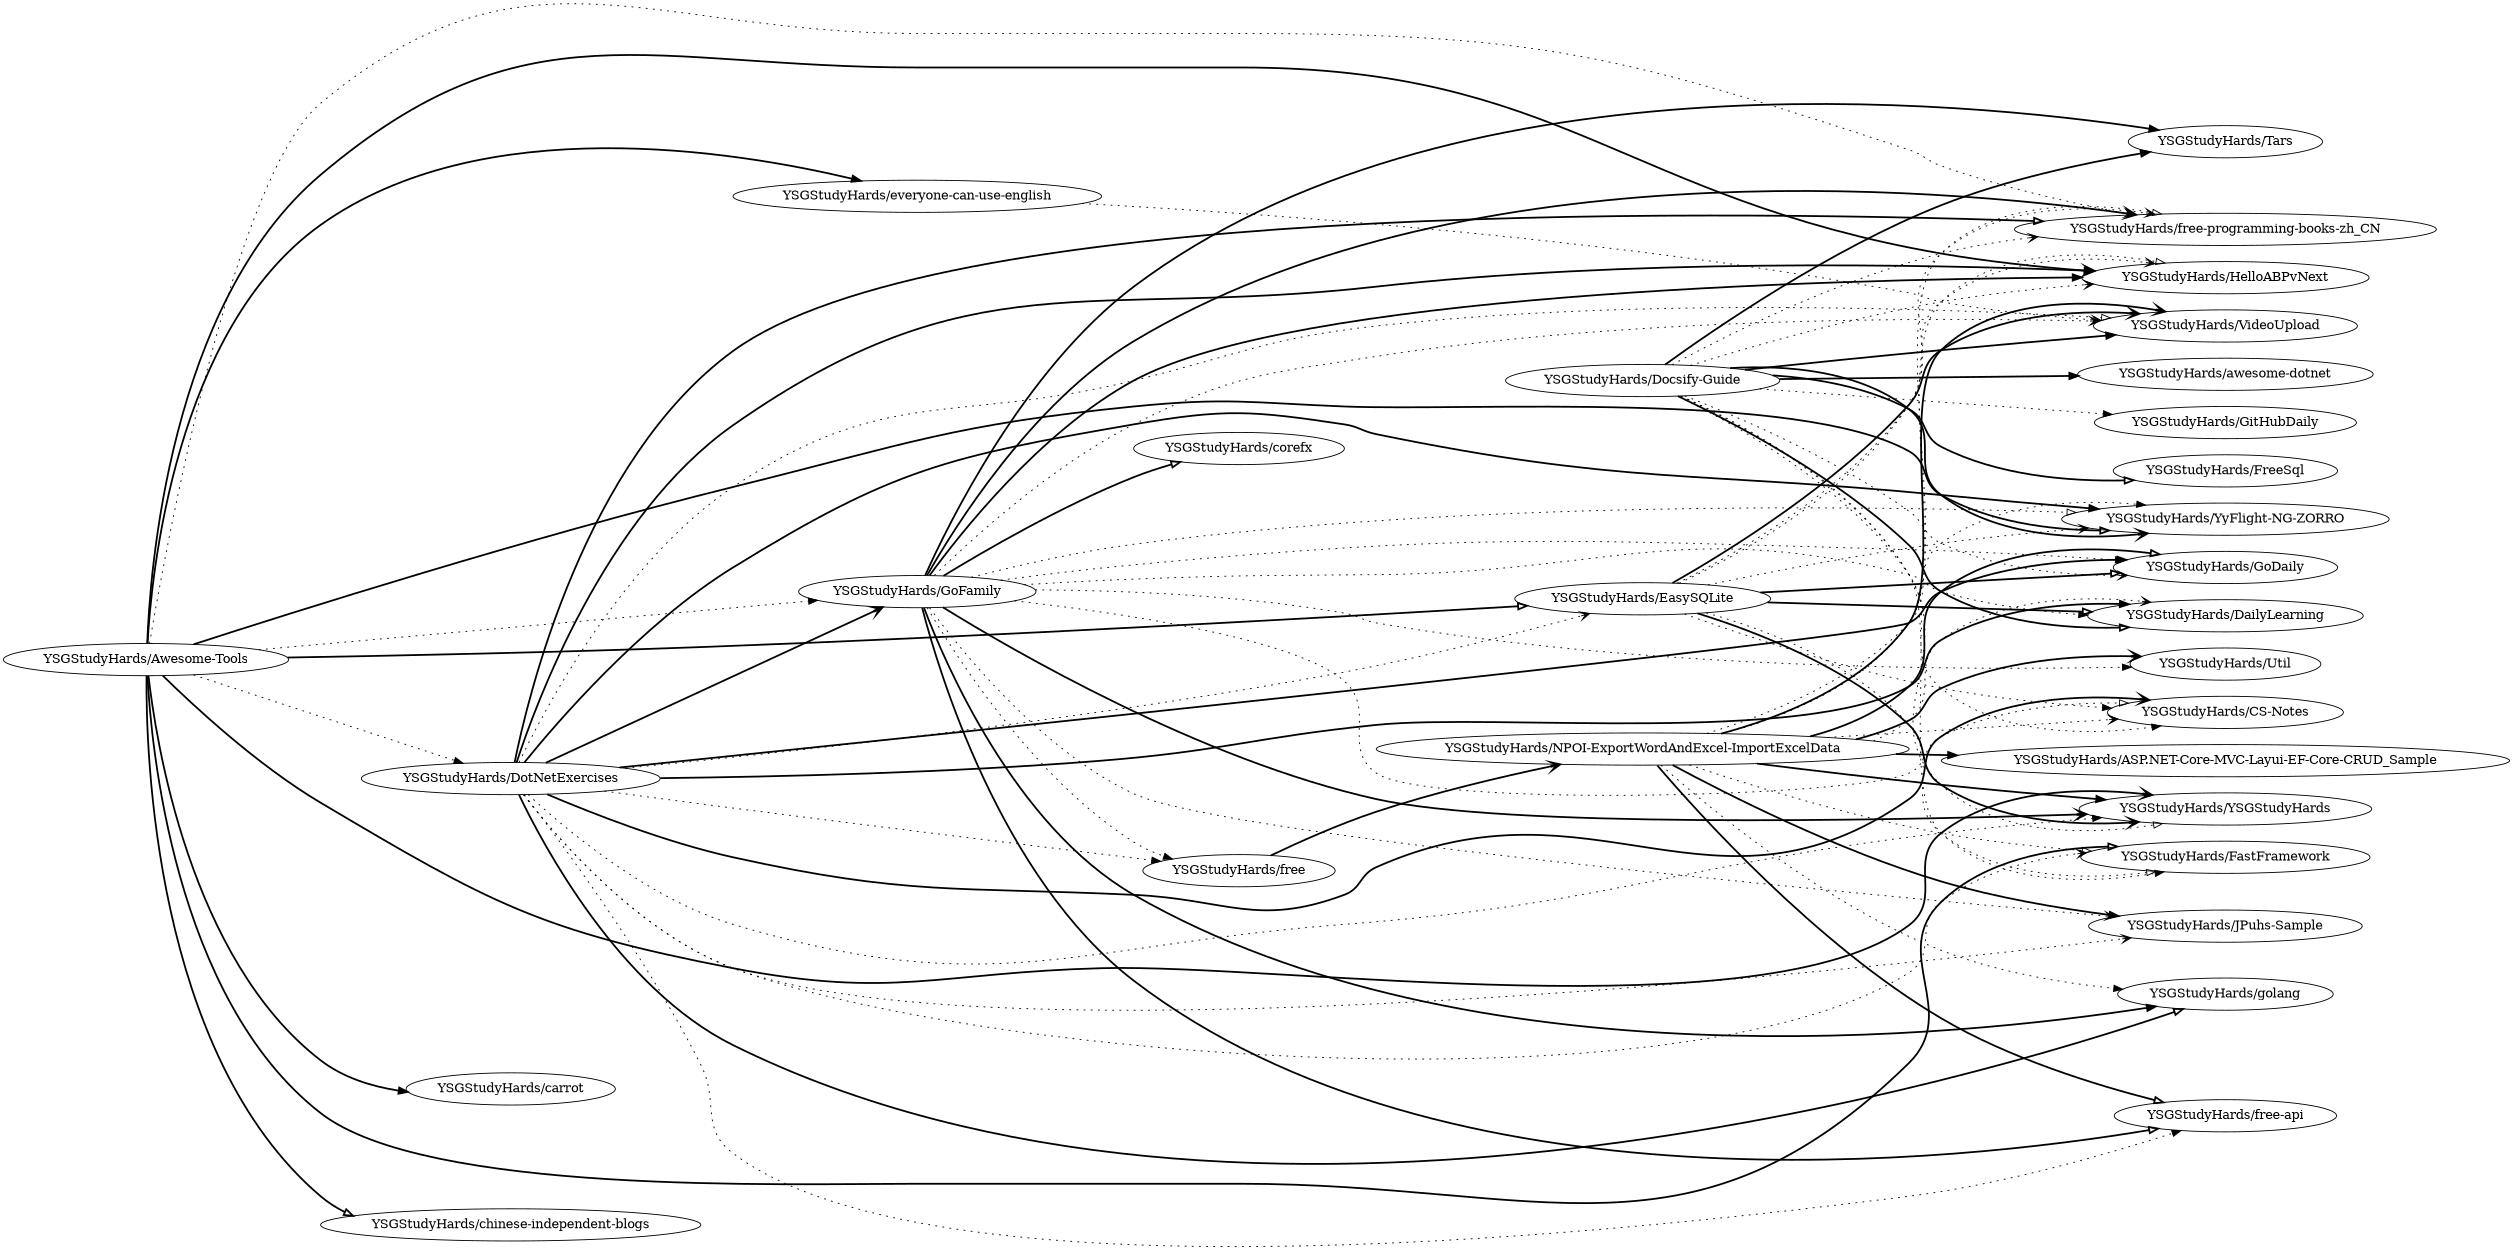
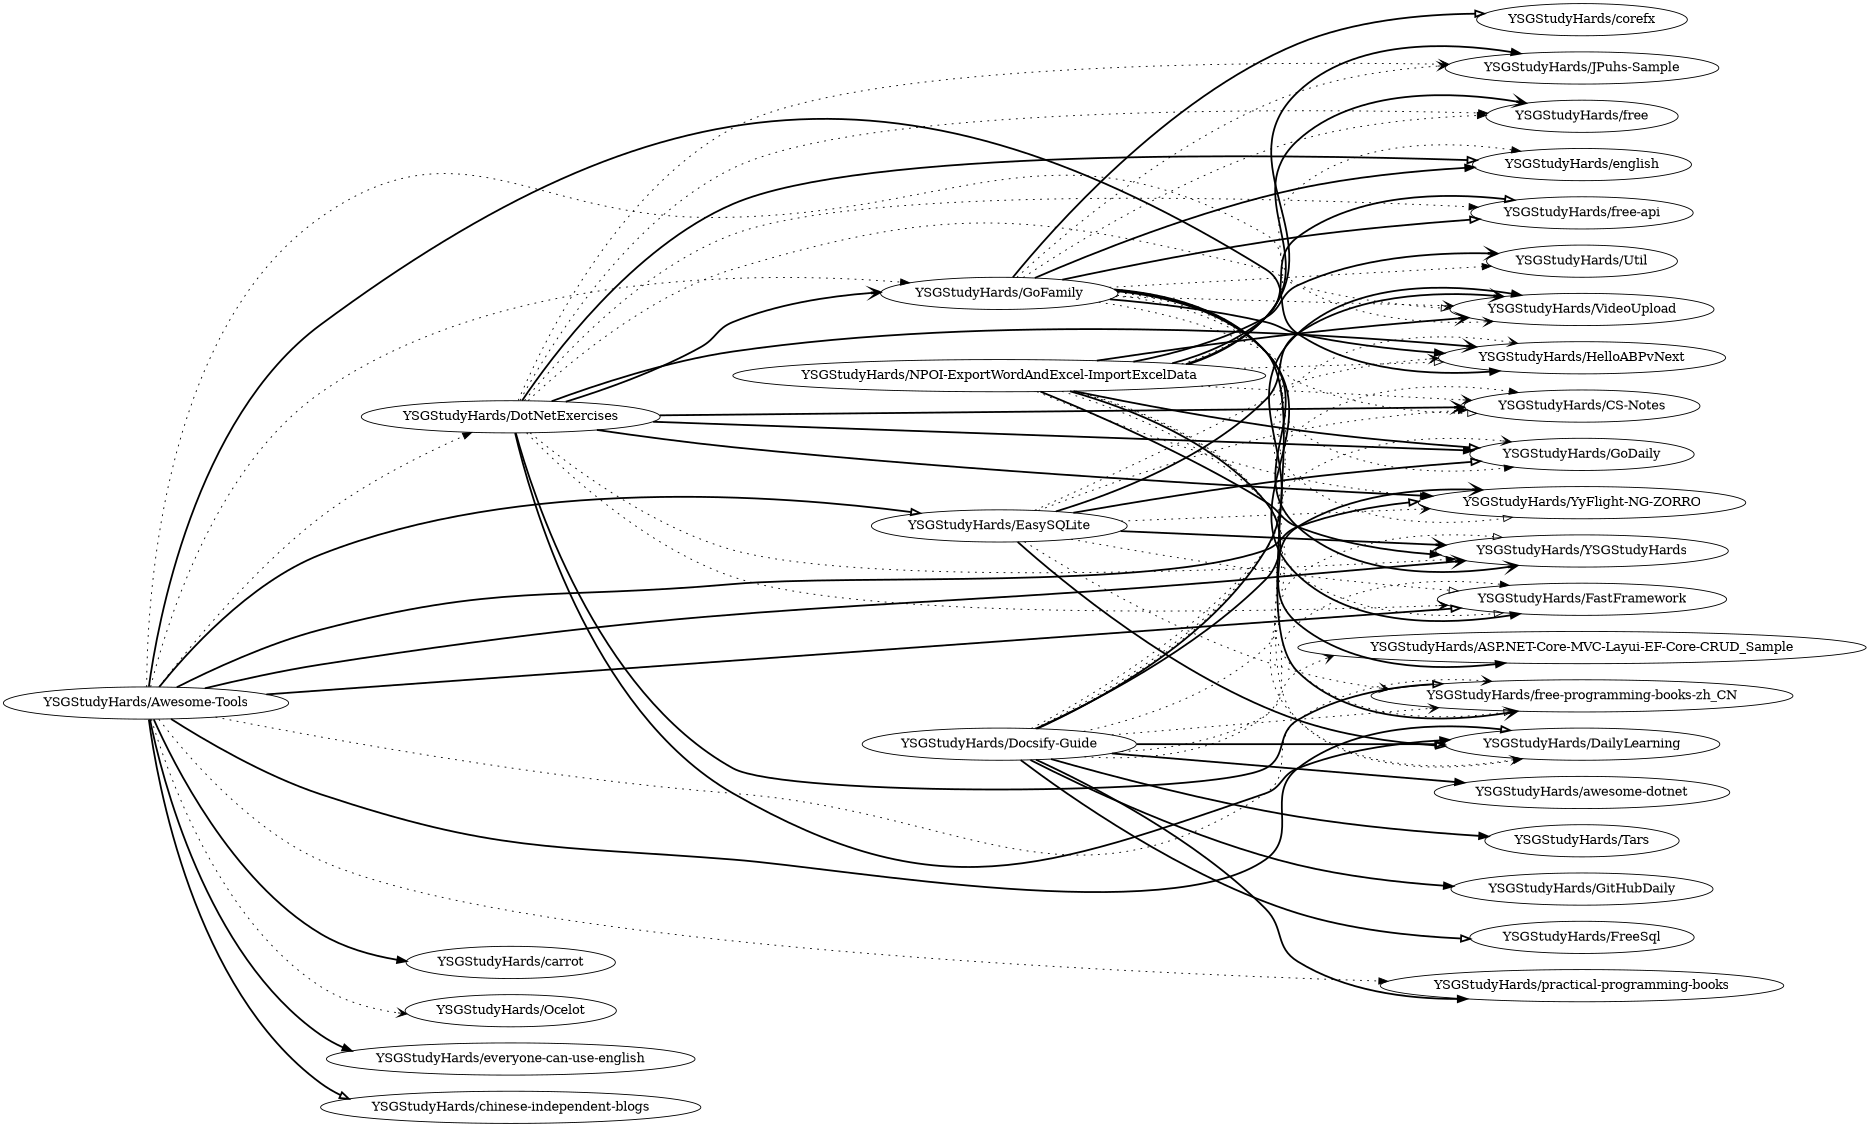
(1448, 147) -> (1274, 493)
(1589, 246) -> (618, 208)
(1931, 401) -> (1231, 845)
(1106, 711) -> none
none -> (1215, 737)
(1415, 800) -> (1318, 126)
none -> (865, 875)
none -> (1582, 986)
(2225, 994) -> (1582, 165)
none -> (511, 1011)
